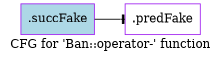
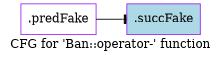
(108, 19) -> (109, 19)
